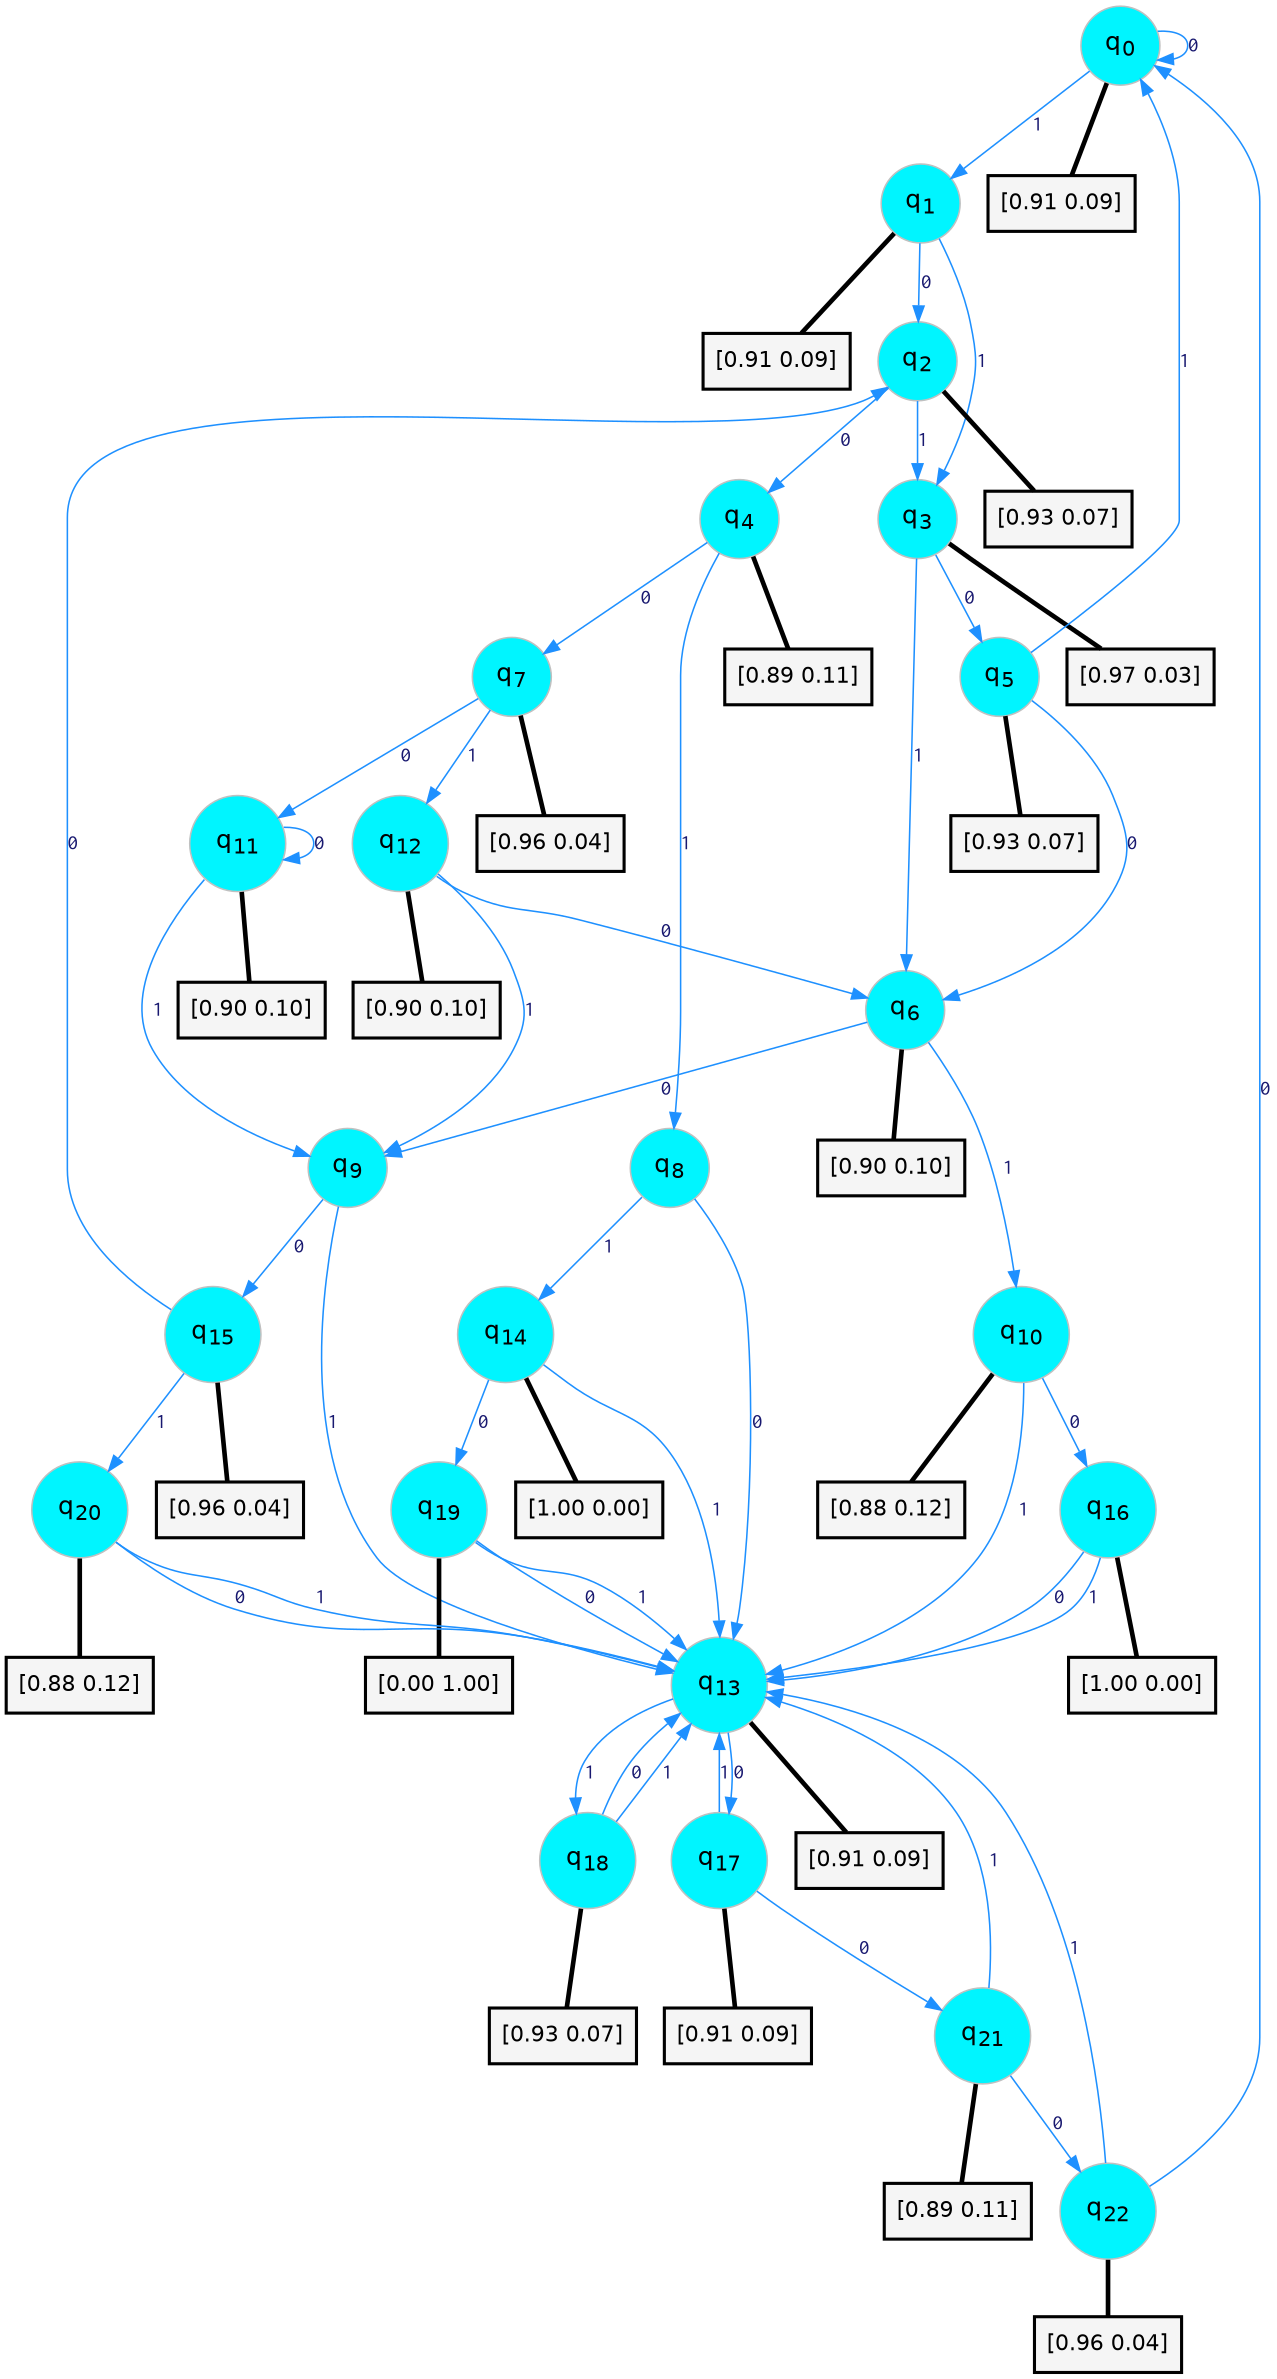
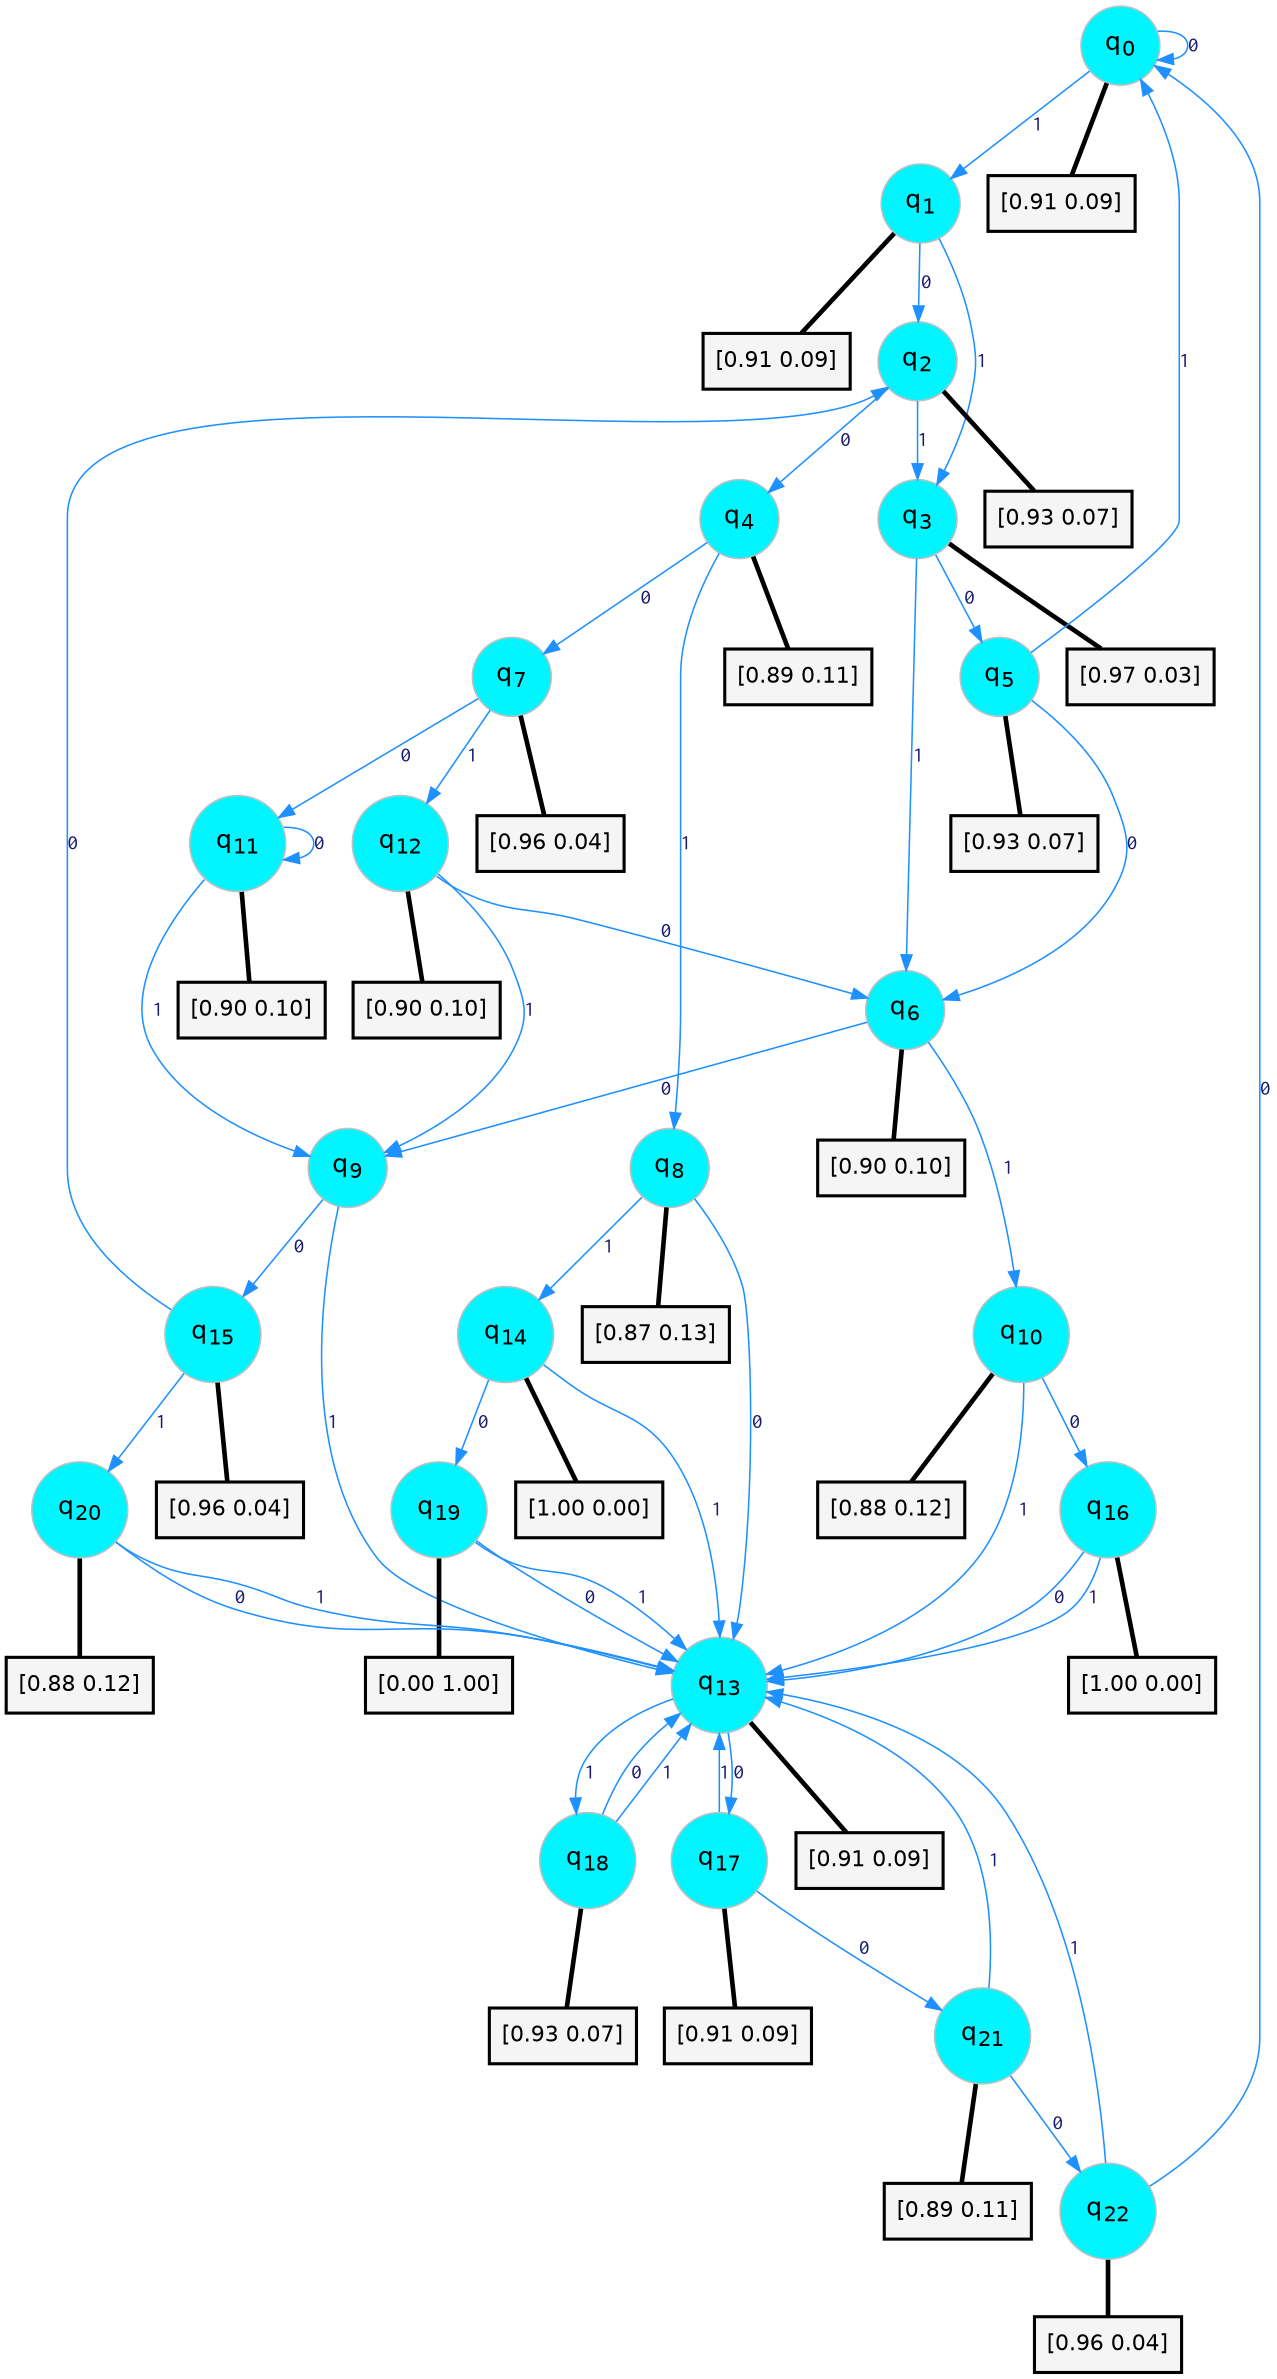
none -> (656, 1335)
